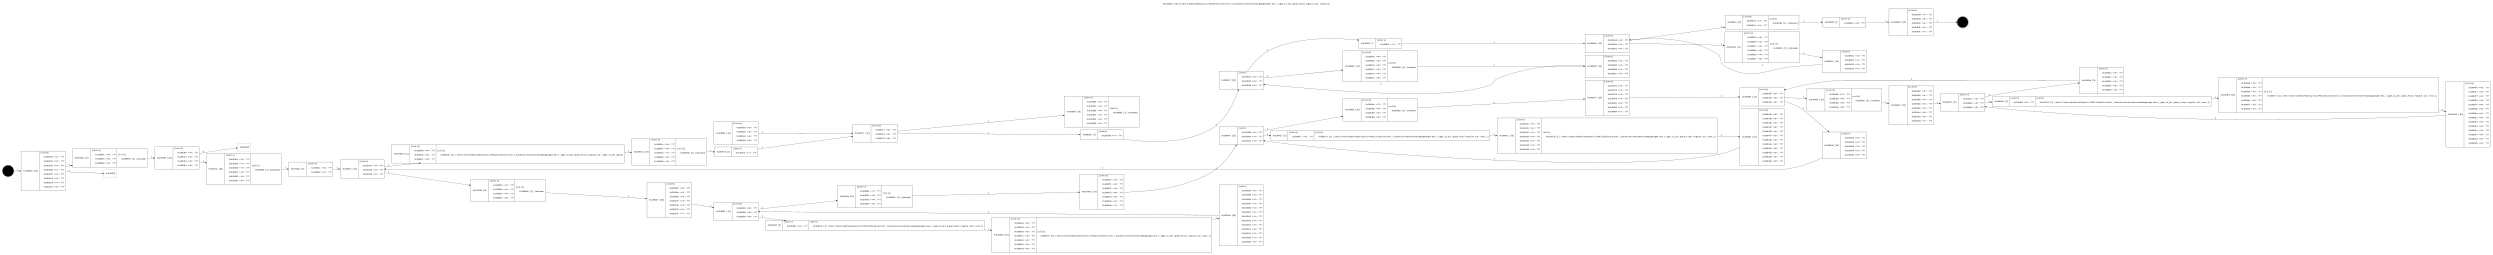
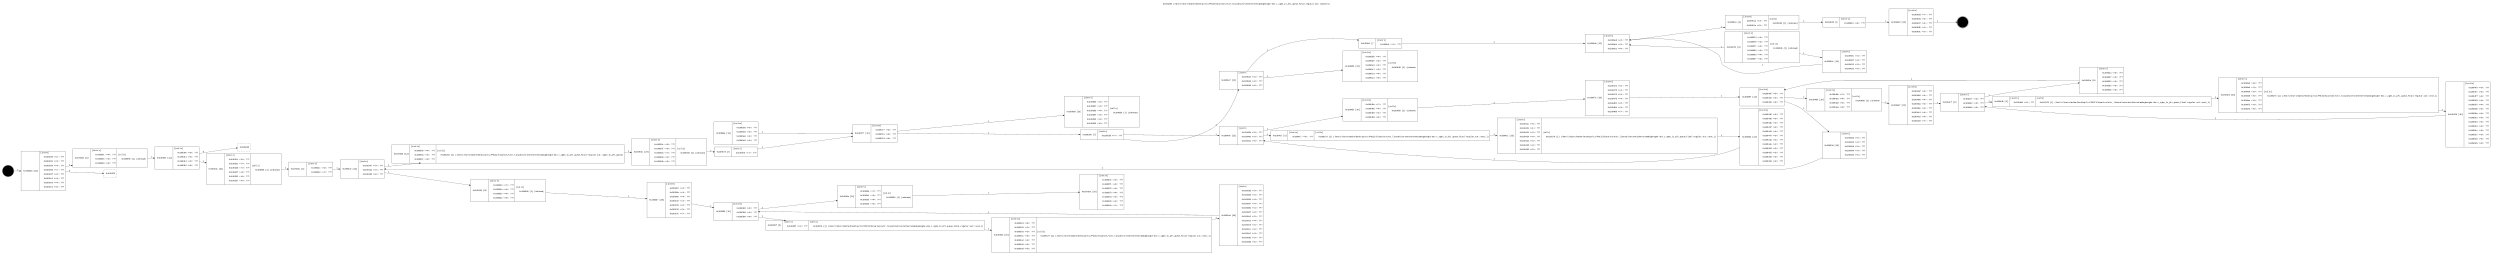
(1676, 44) -> (1678, 47)
(1607, 66) -> none
(1187, 183) -> (1171, 135)
